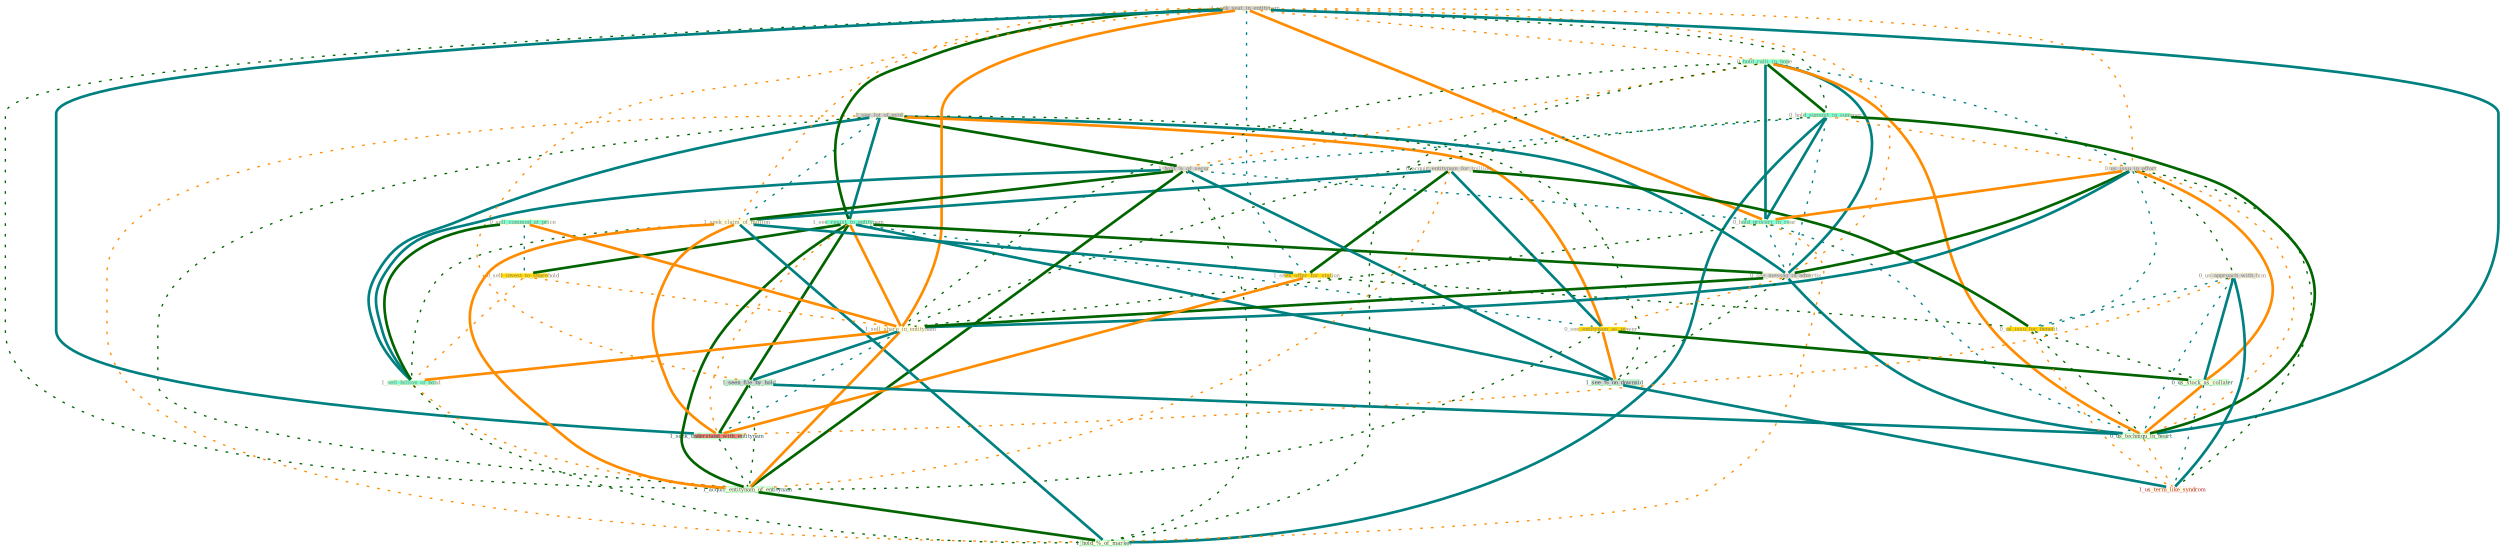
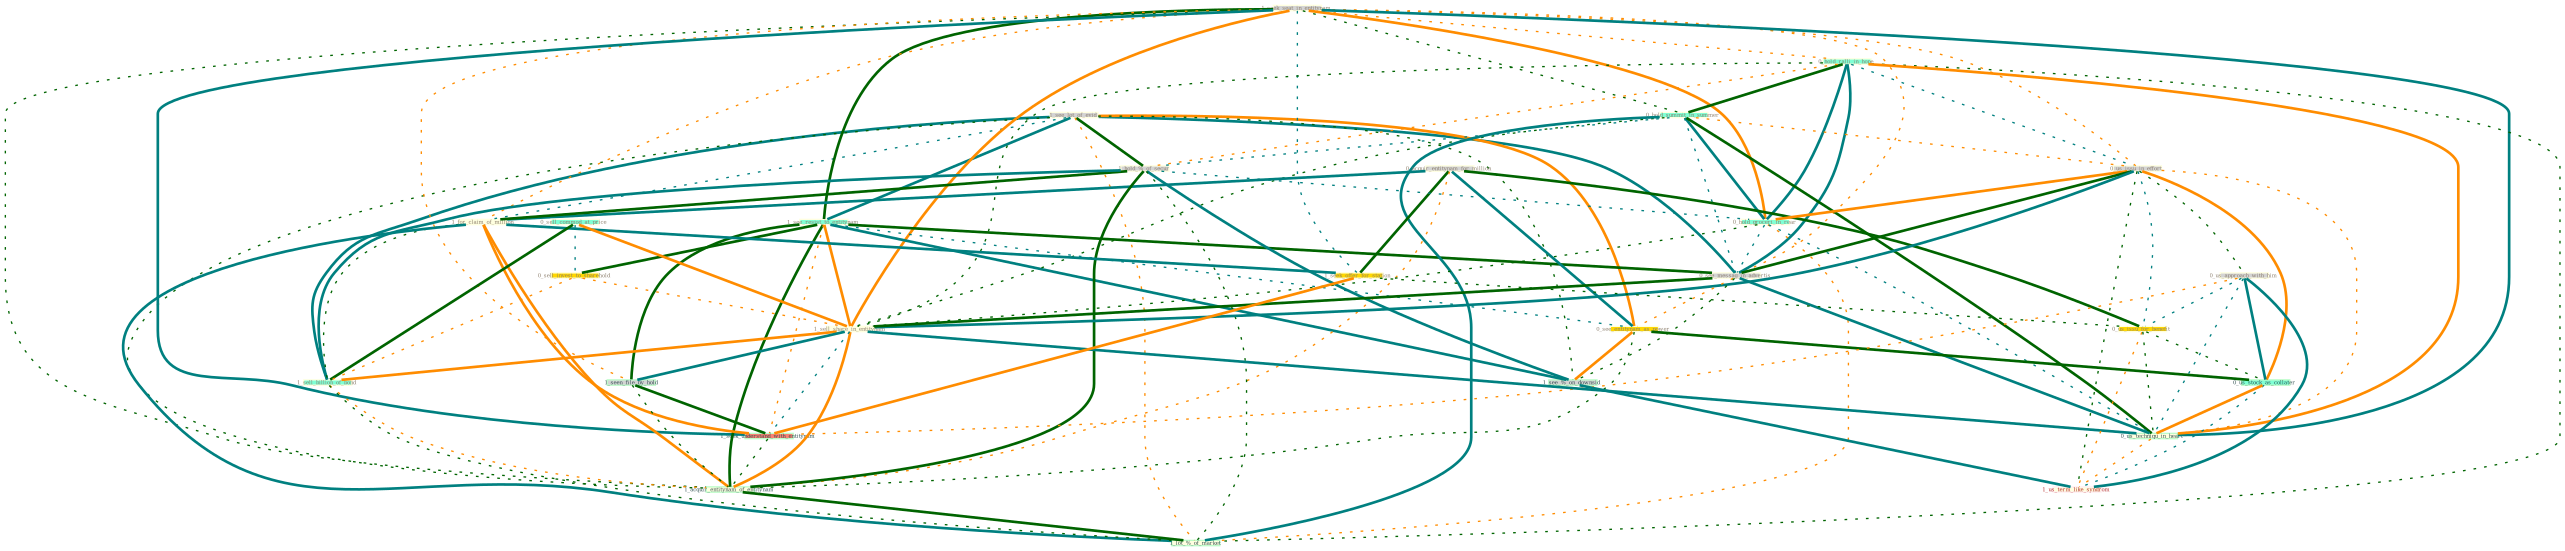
(738, 222) -> (483, 222)
(2204, 383) -> (2266, 383)
(1479, 411) -> (1502, 383)
(1105, 543) -> (1196, 543)
